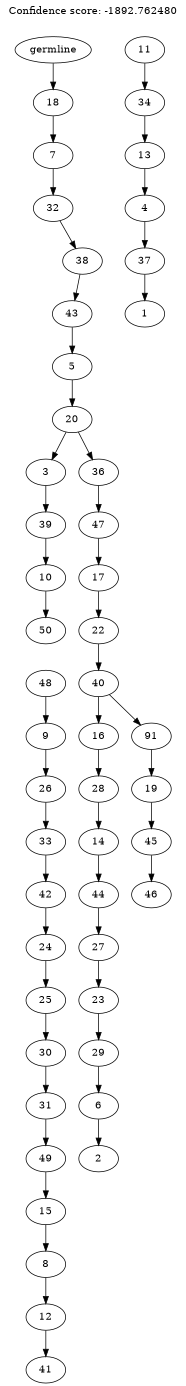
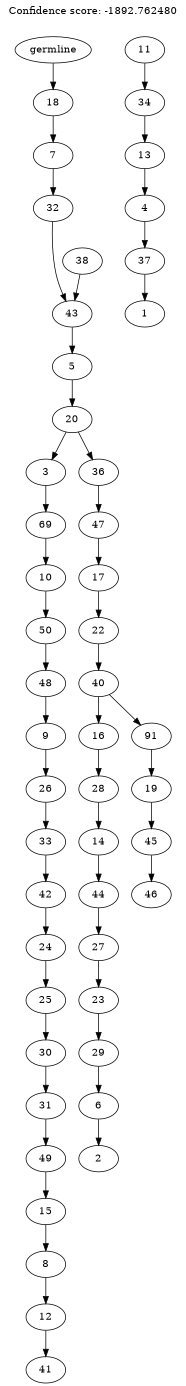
(66, 231) -> (54, 259)
(46, 525) -> (46, 525)
none -> (46, 653)
